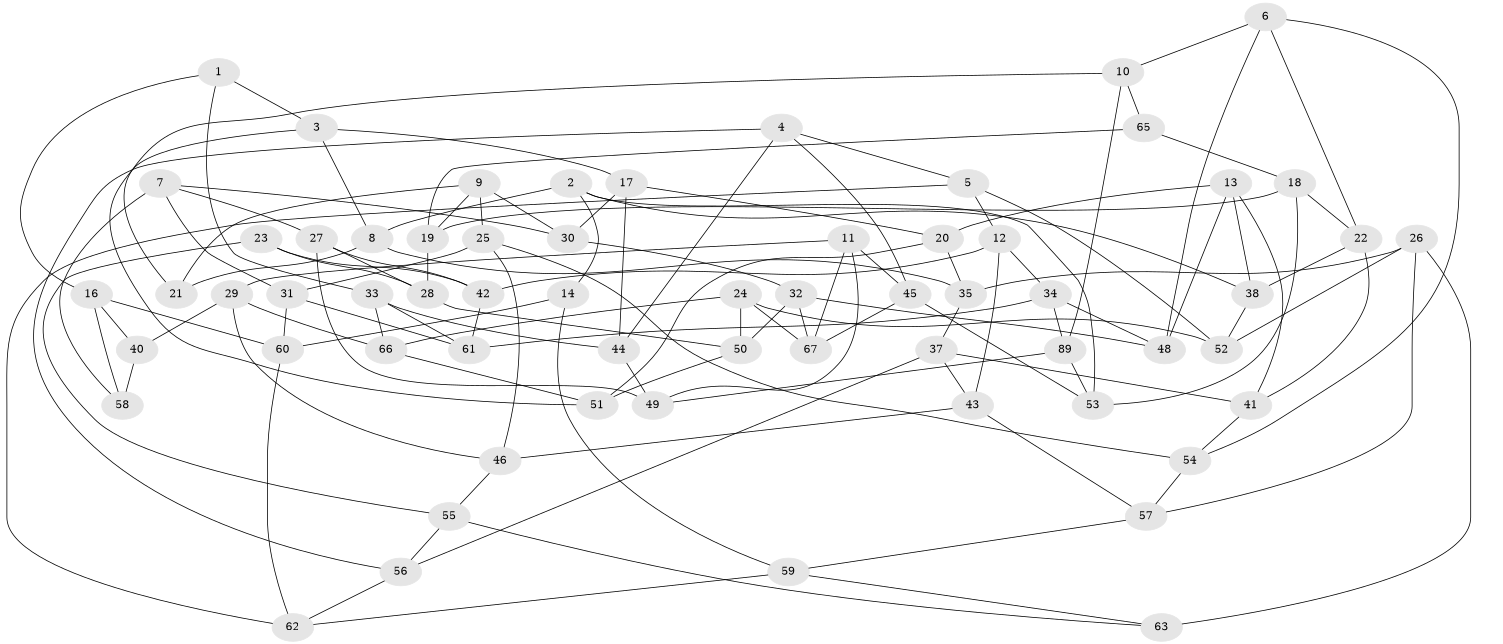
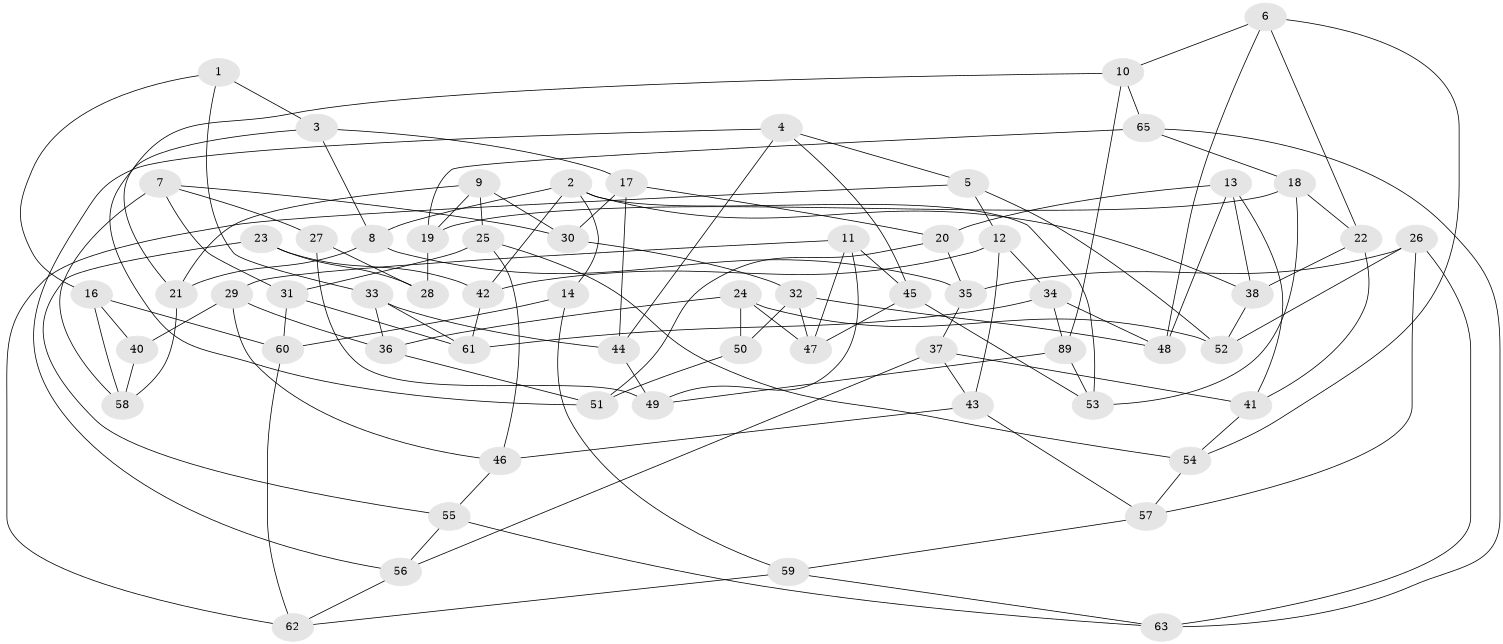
(376, 262) -> (527, 239)
(582, 327) -> none
(386, 350) -> (386, 350)
(811, 350) -> (811, 350)
none -> (168, 357)
none -> (1500, 389)
